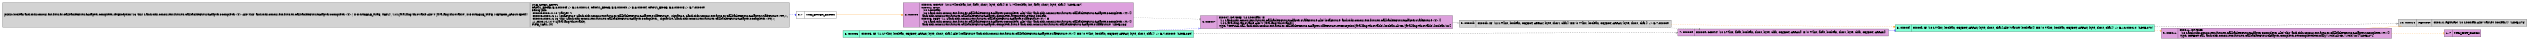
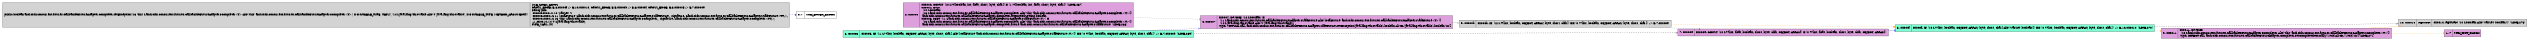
(869, 15) -> none
